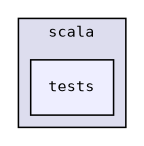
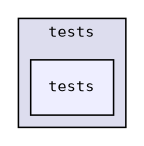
(72, 33) -> (72, 33)
